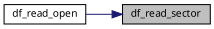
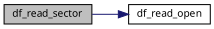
(99, 14) -> (105, 14)
